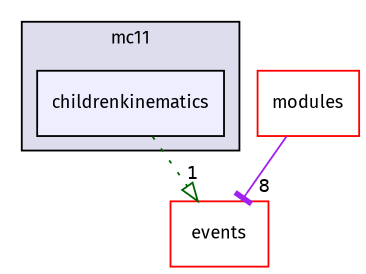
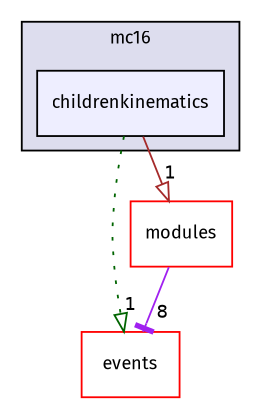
(131, 39) -> (131, 39)
none -> (153, 161)
